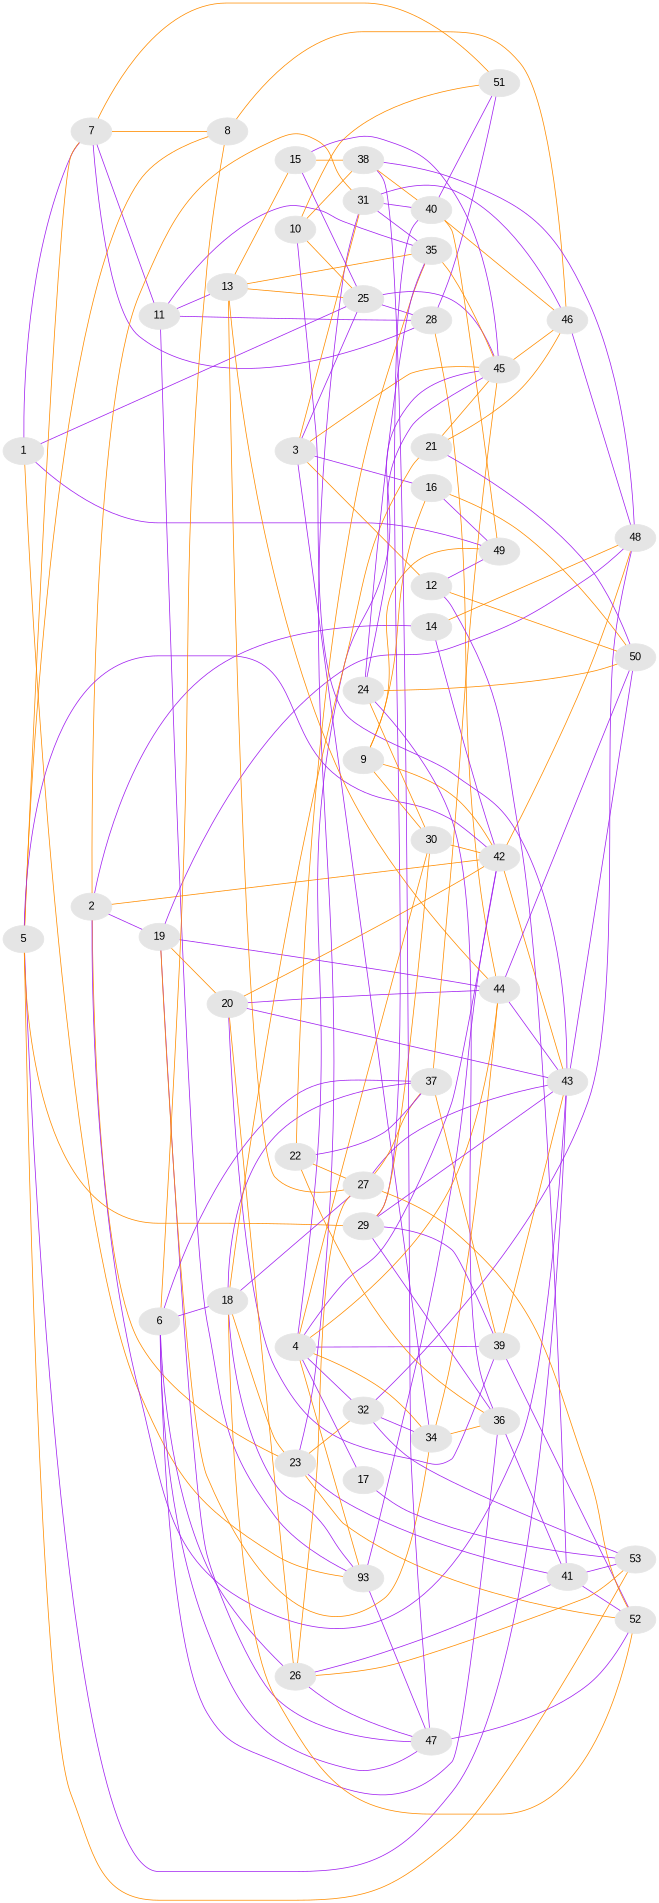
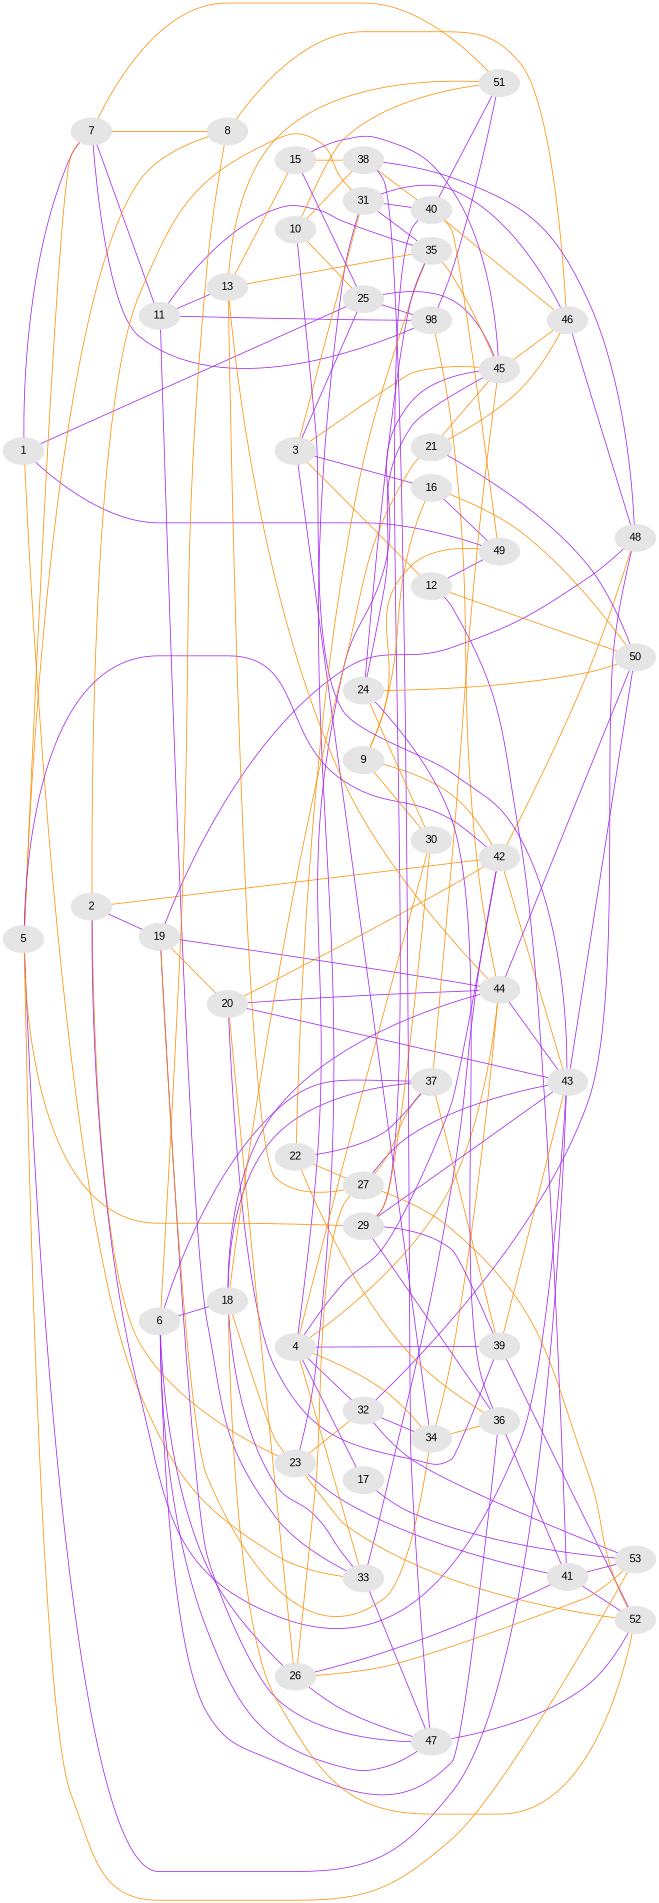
(295, 293) -> (304, 117)
(431, 320) -> (431, 320)
(431, 627) -> none
(465, 849) -> none
(295, 1243) -> (309, 1077)
(363, 1578) -> (363, 1578)
